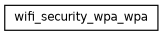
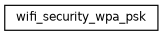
(81, 18) -> (81, 18)
